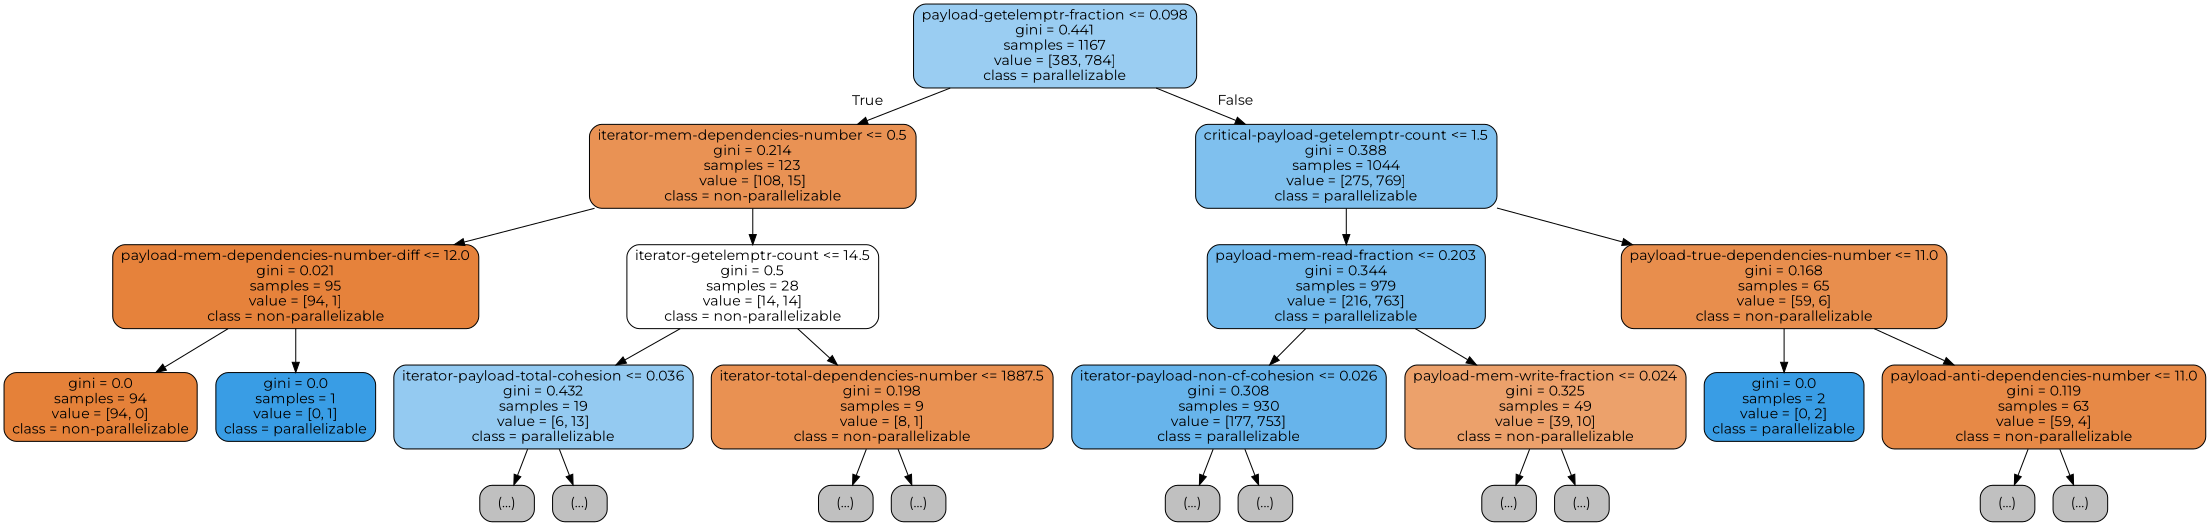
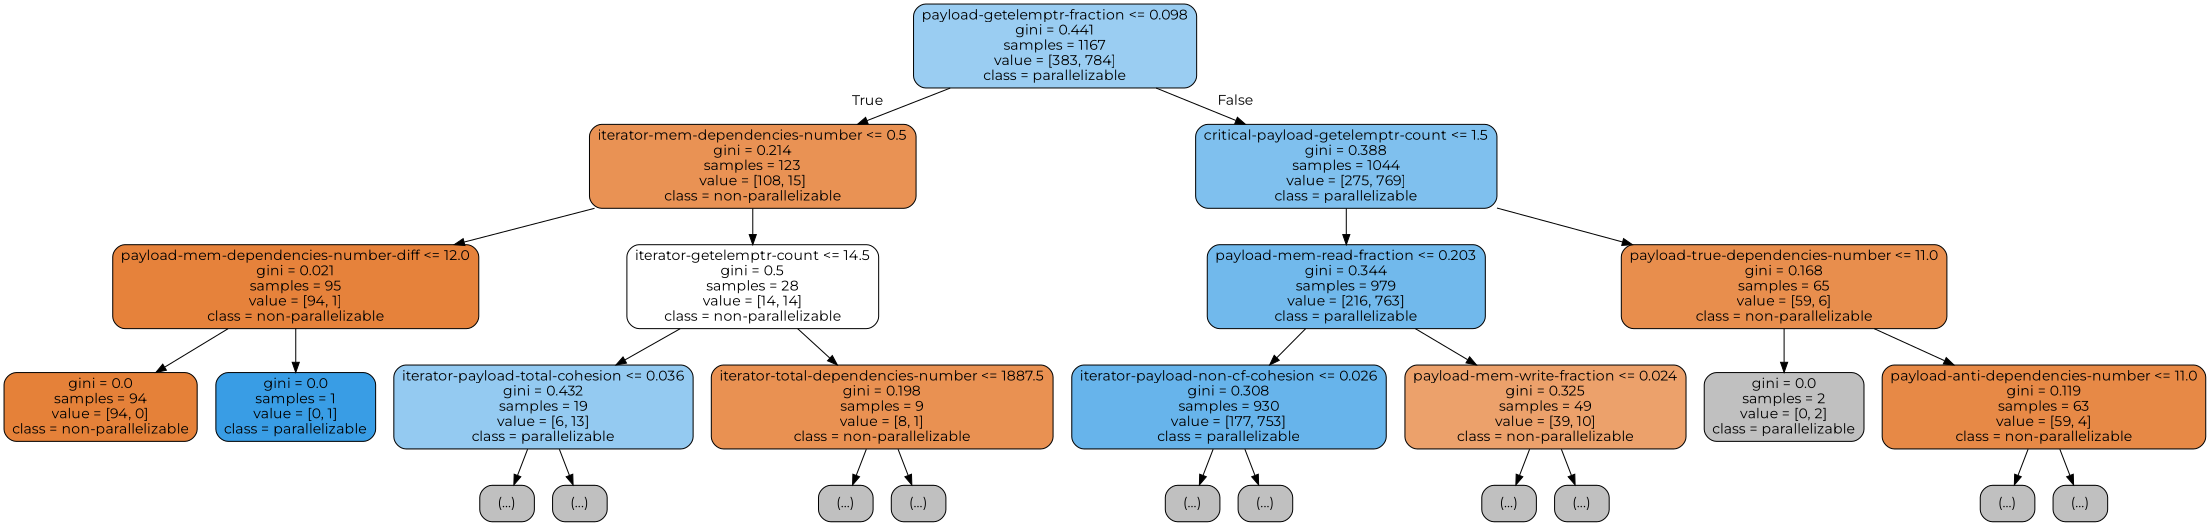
(1784, 407) -> (1784, 407)
